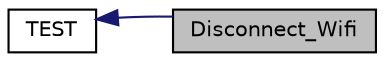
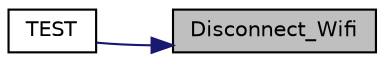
(145, 17) -> (124, 45)
